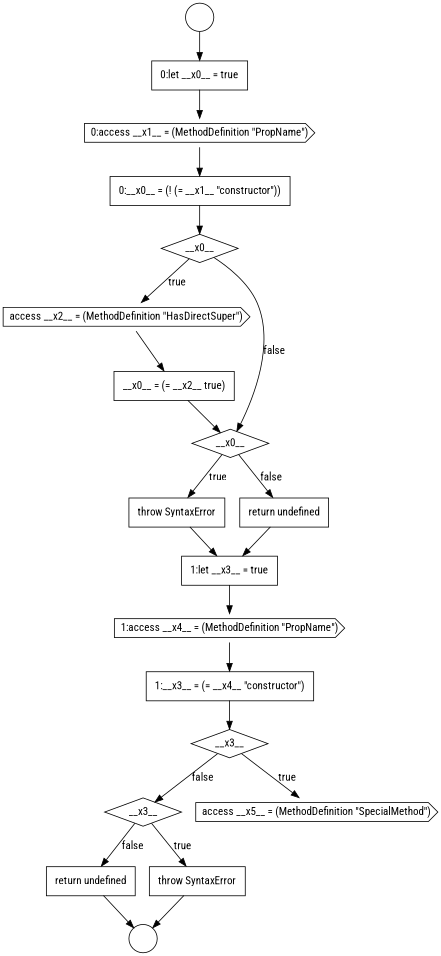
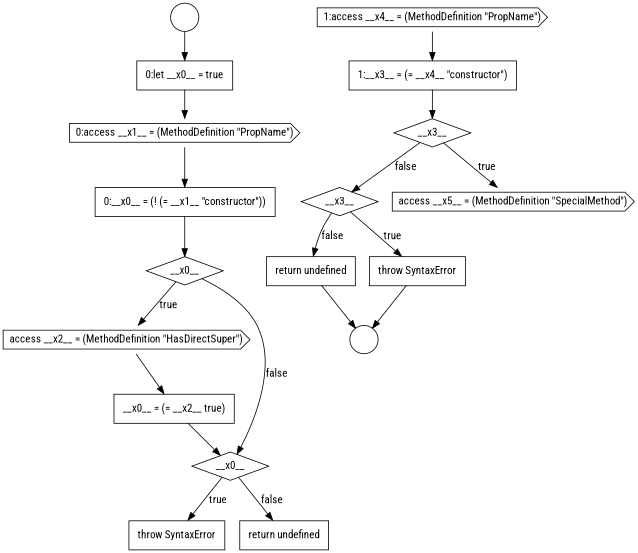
(230, 570) -> none
